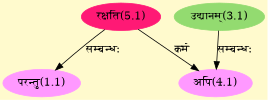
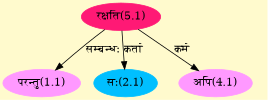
(219, 17) -> none
none -> (126, 83)
